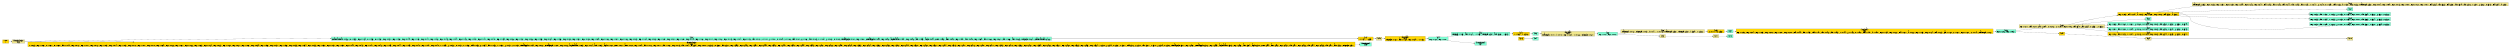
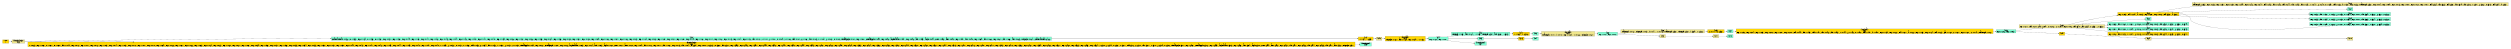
none -> (1481, 39)
